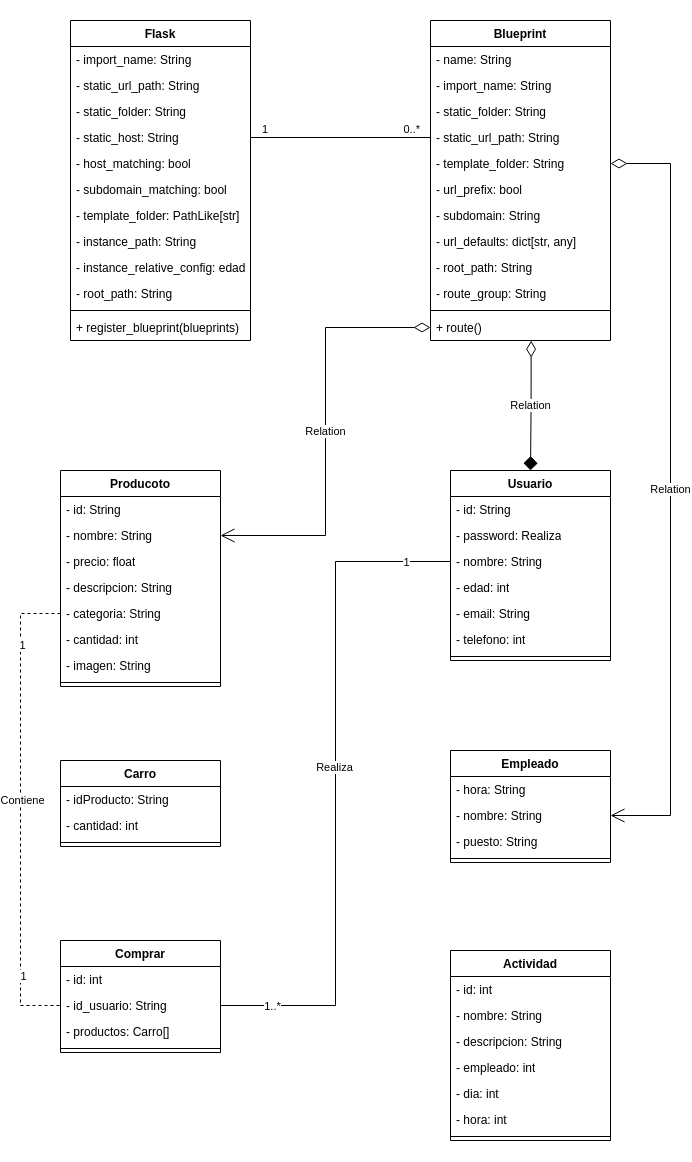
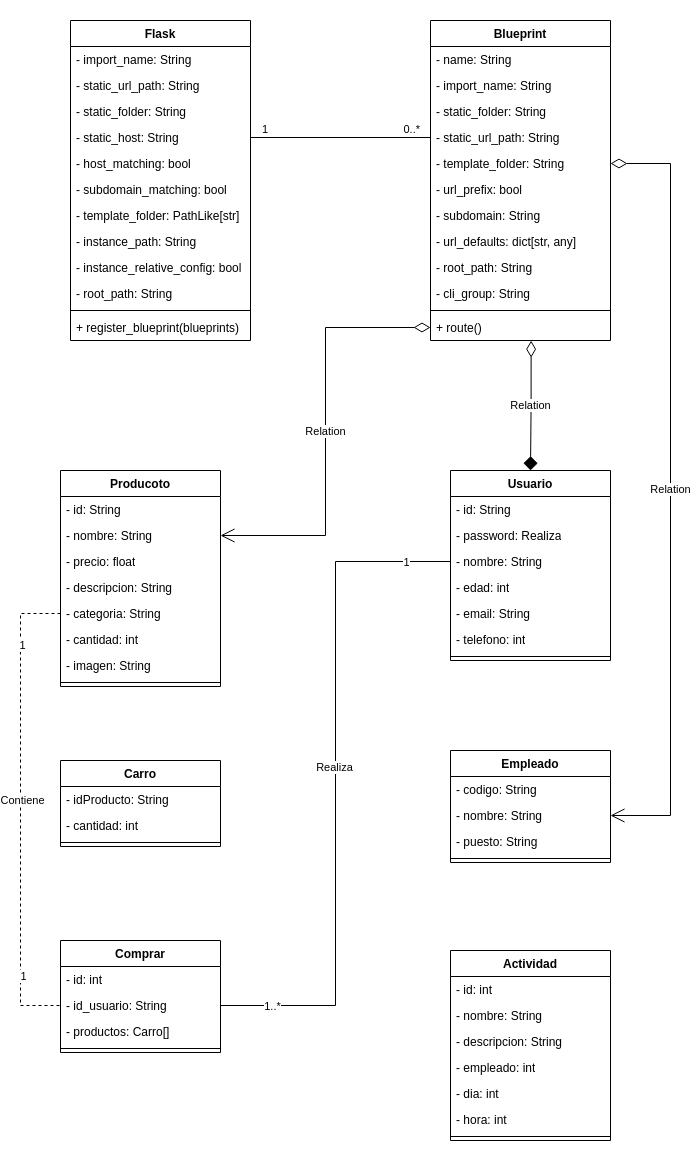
(162, 276) -> (162, 276)
(501, 295) -> (491, 295)
(497, 791) -> (502, 791)
